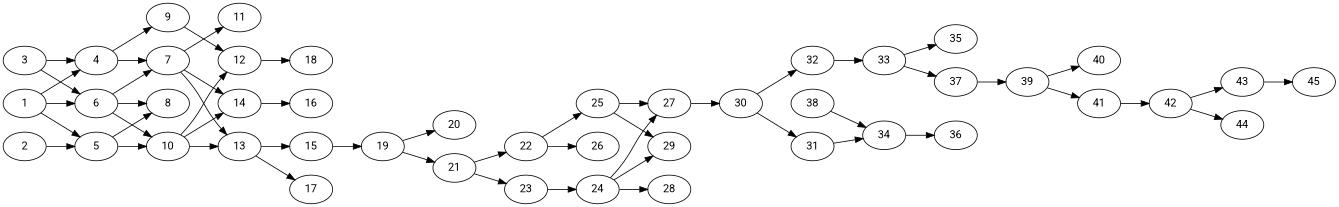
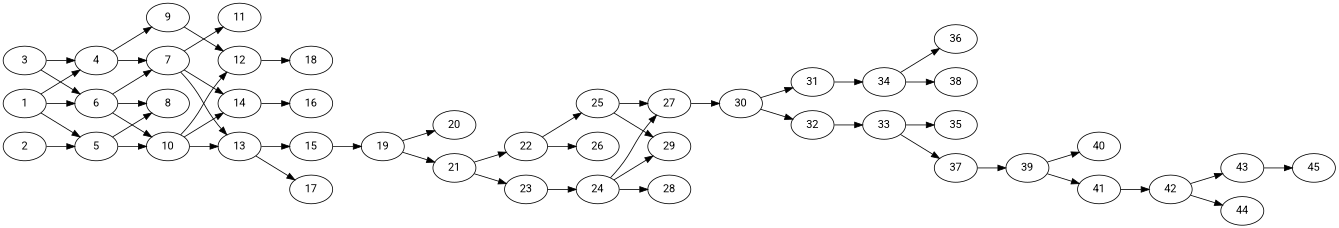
(845, 118) -> (916, 82)
